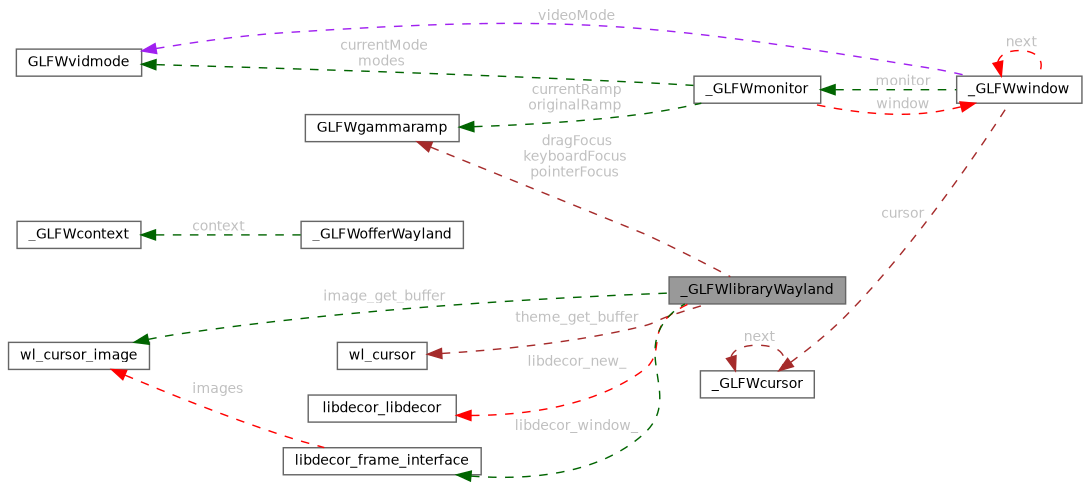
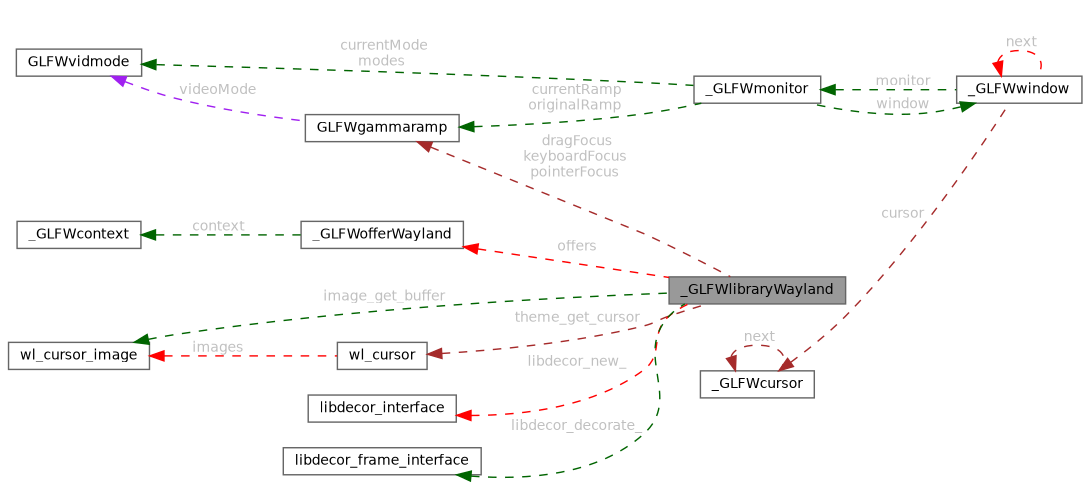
(563, 25) -> (214, 107)
(885, 114) -> (885, 114)
none -> (573, 263)
(575, 318) -> (575, 318)
(382, 409) -> (382, 409)
(224, 415) -> (250, 356)
(575, 426) -> (575, 426)
